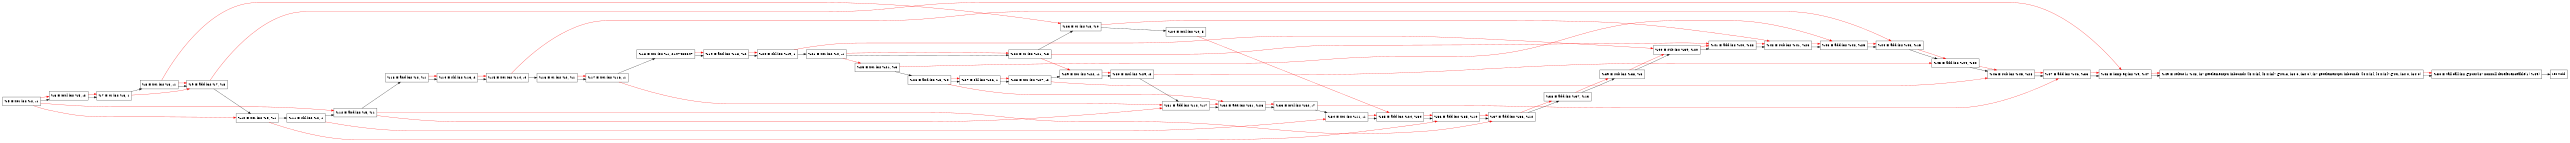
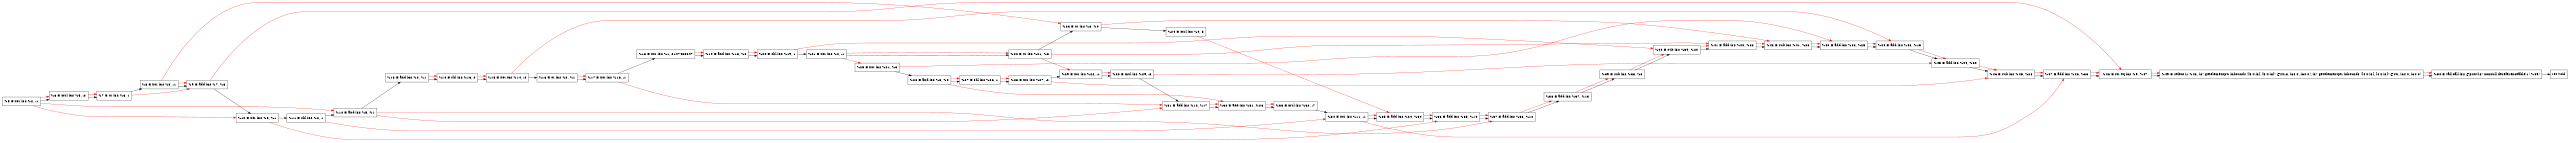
(2125, 74) -> (2125, 74)
(1689, 108) -> (1721, 137)
